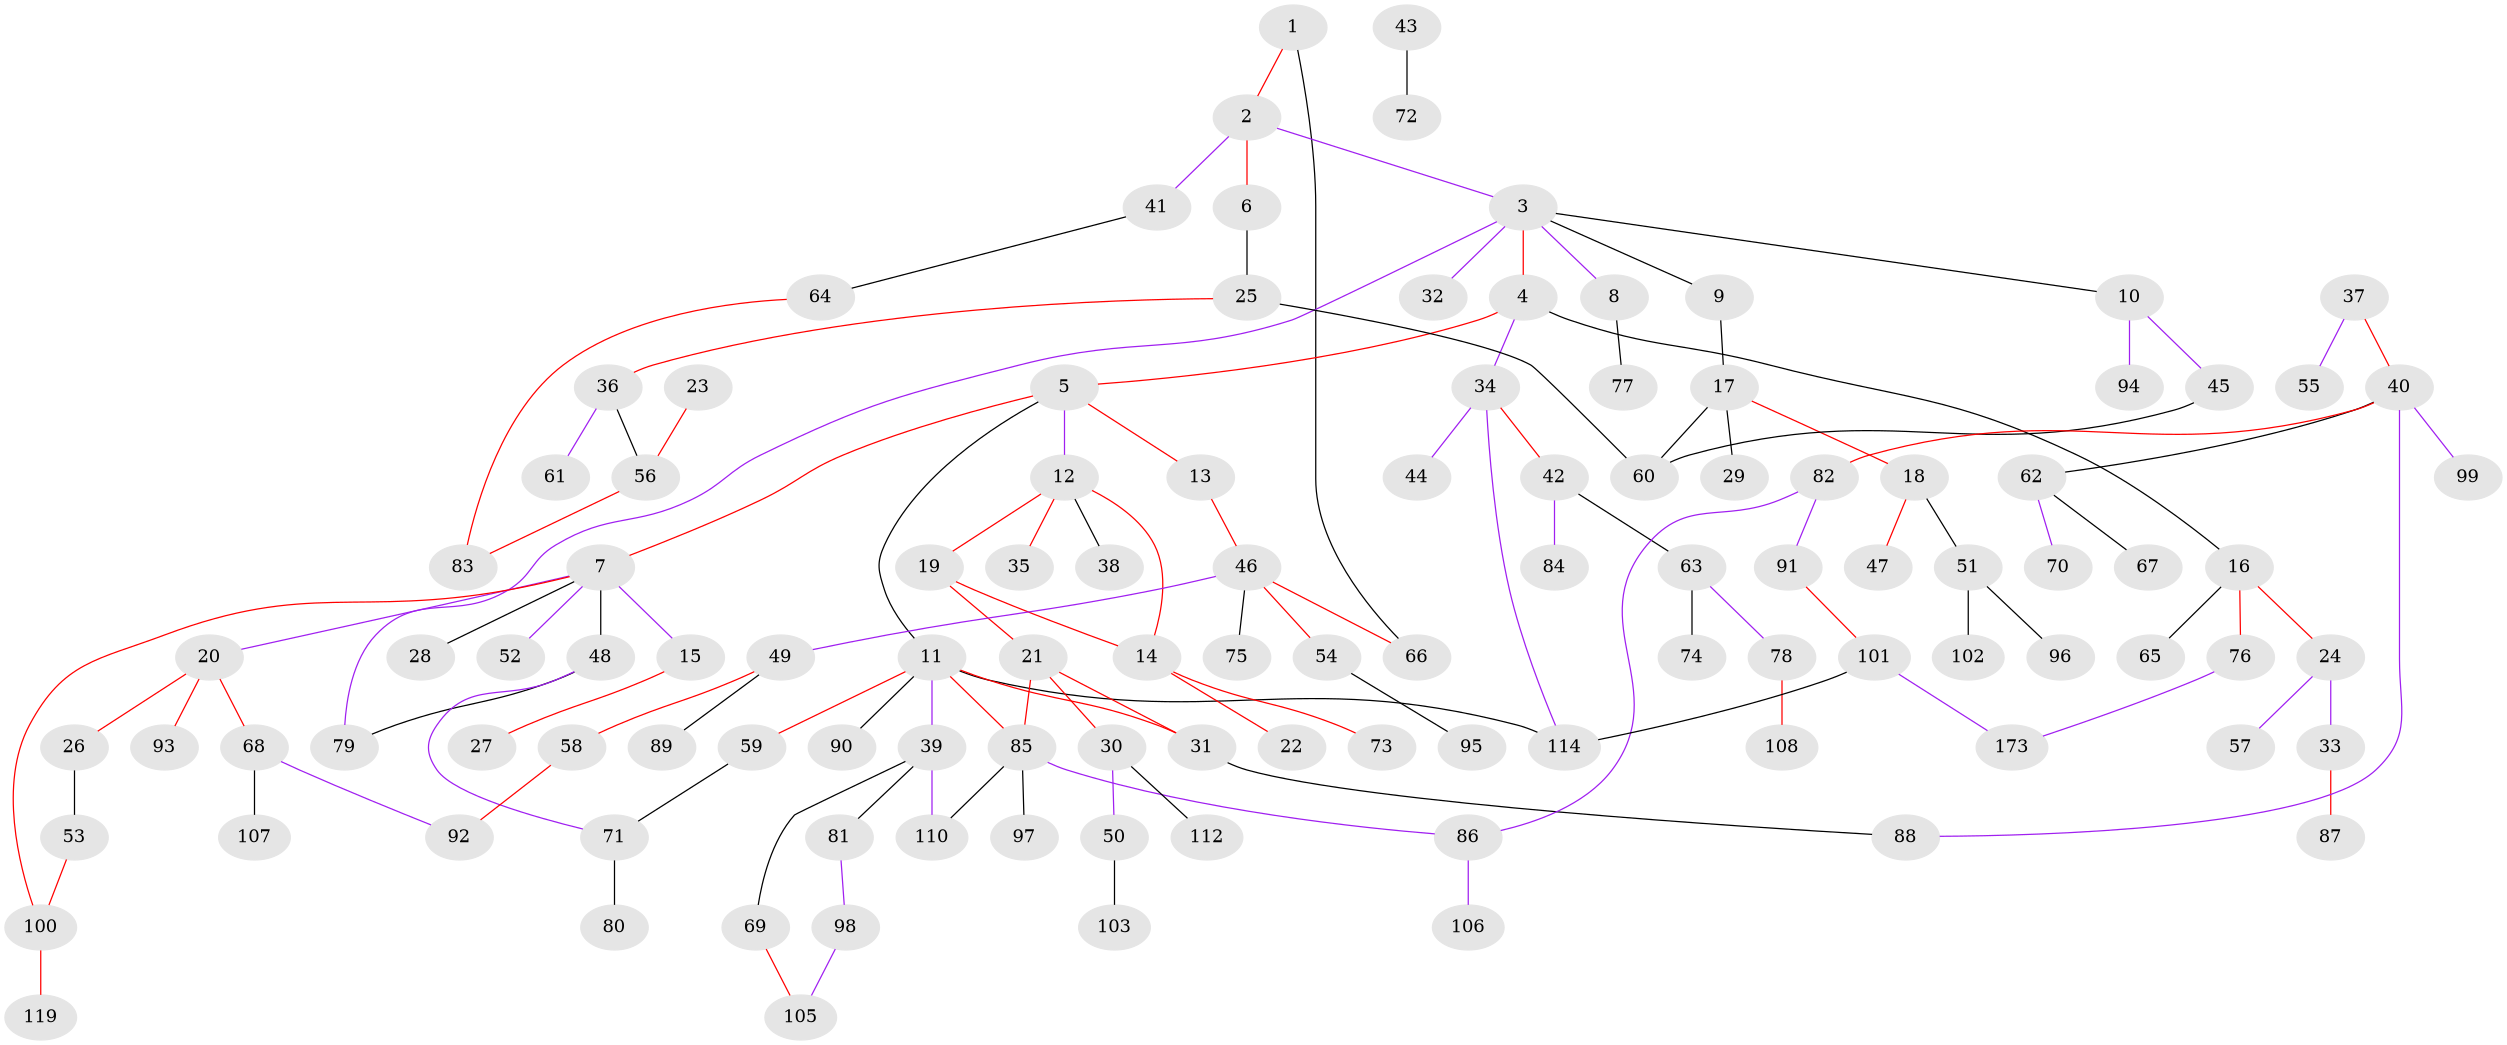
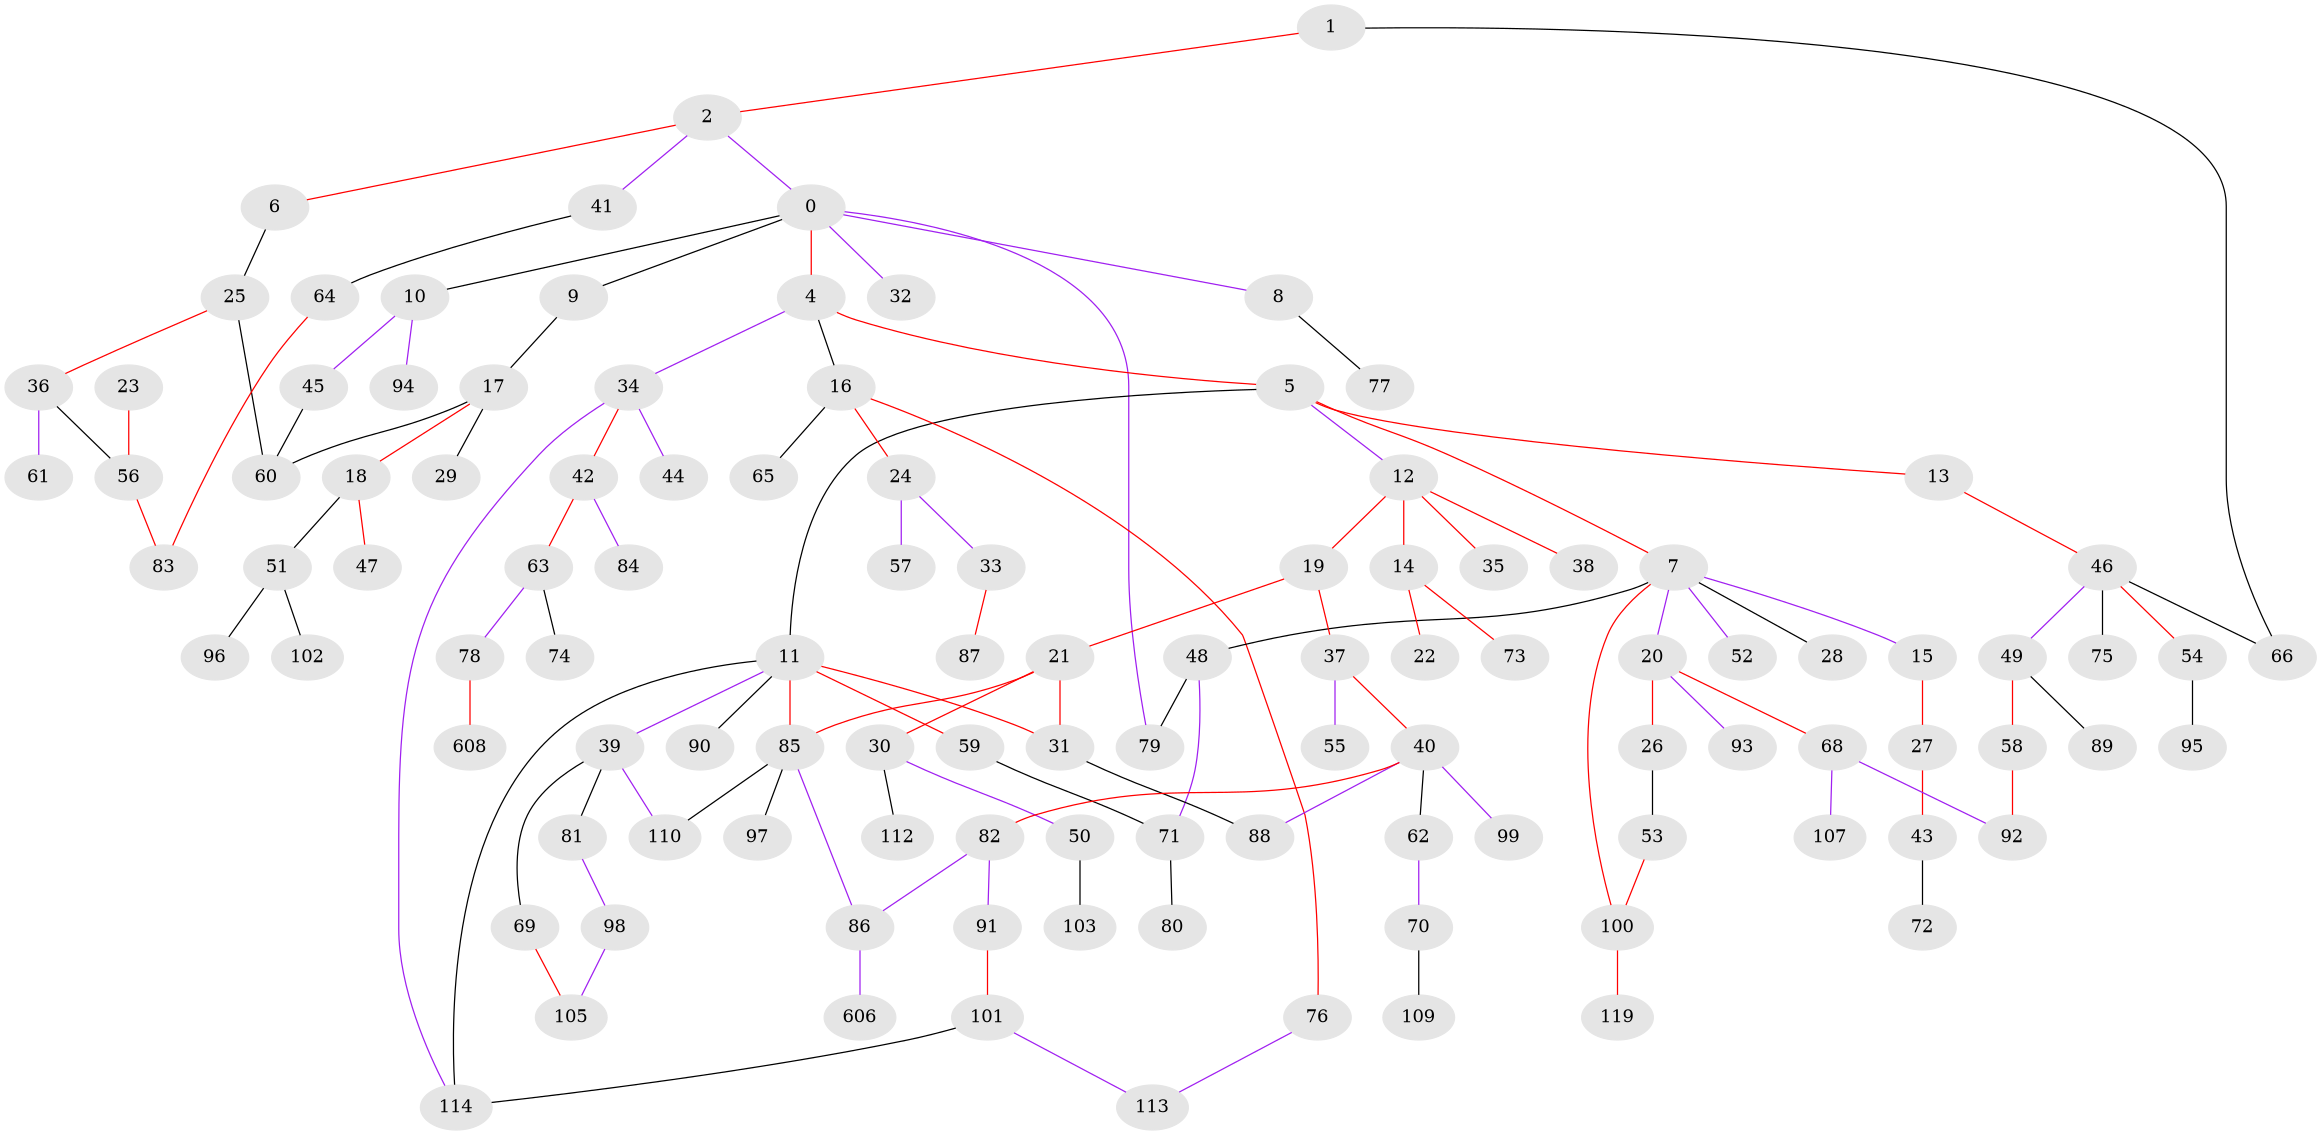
(1523, 208) -> (811, 208)
(1087, 523) -> (1494, 522)
(1623, 523) -> (561, 523)
(2148, 568) -> none
(1332, 612) -> (2192, 612)
(1045, 618) -> (1324, 612)
(187, 703) -> (1697, 702)
(1782, 748) -> (470, 748)
(2012, 748) -> (1152, 1108)
none -> (1922, 784)
(254, 793) -> (1831, 793)
(1468, 928) -> (860, 1018)
none -> (1419, 1018)
